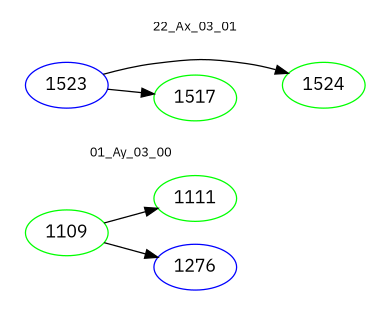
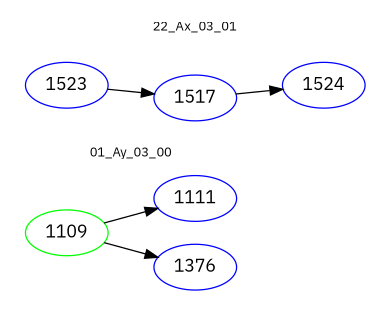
(189, 60) -> (253, 92)
(324, 85) -> (324, 85)
(195, 98) -> (195, 98)
(195, 198) -> (195, 198)
(195, 267) -> (195, 267)
